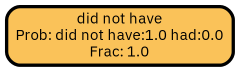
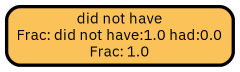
(120, 36) -> (120, 36)
